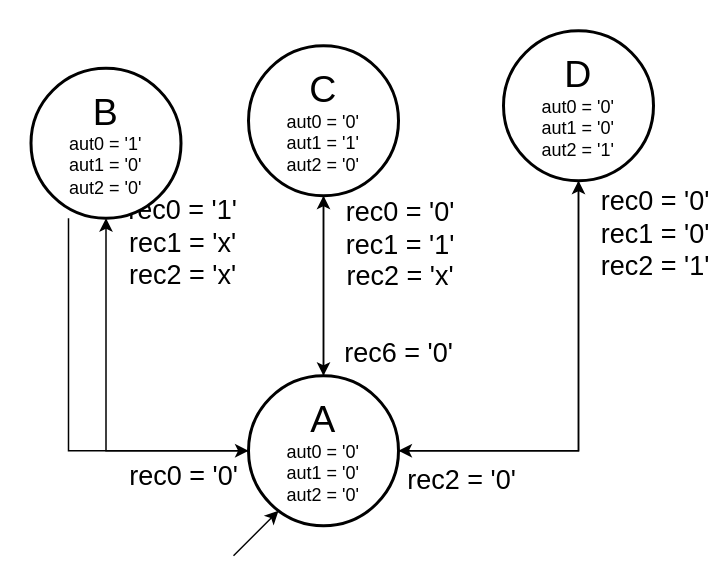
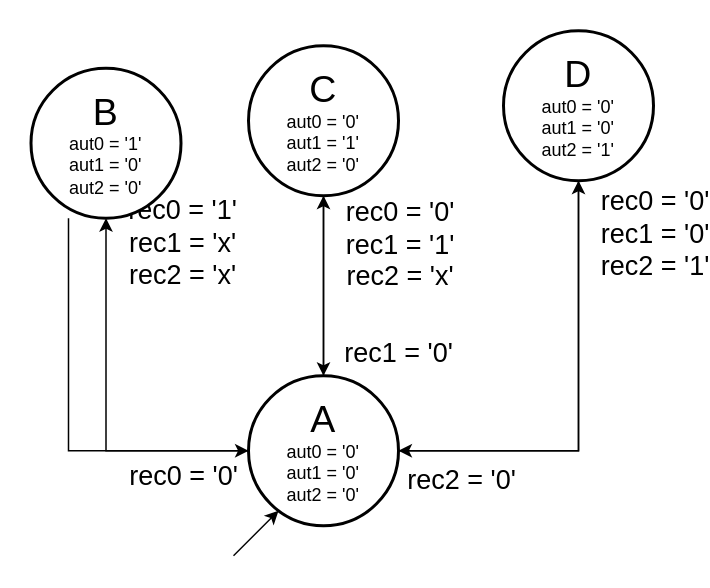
(399, 353) -> (399, 353)
